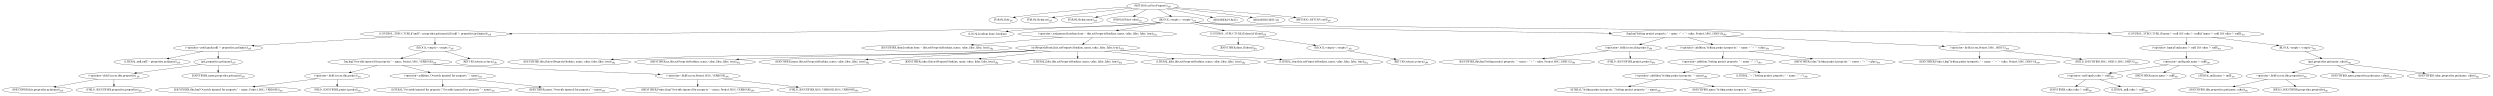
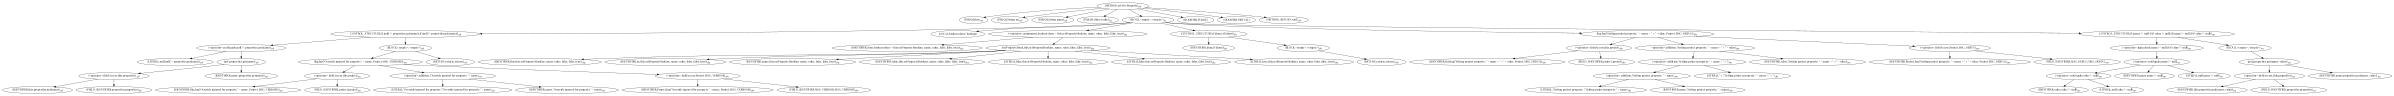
(2449, 76) -> none
